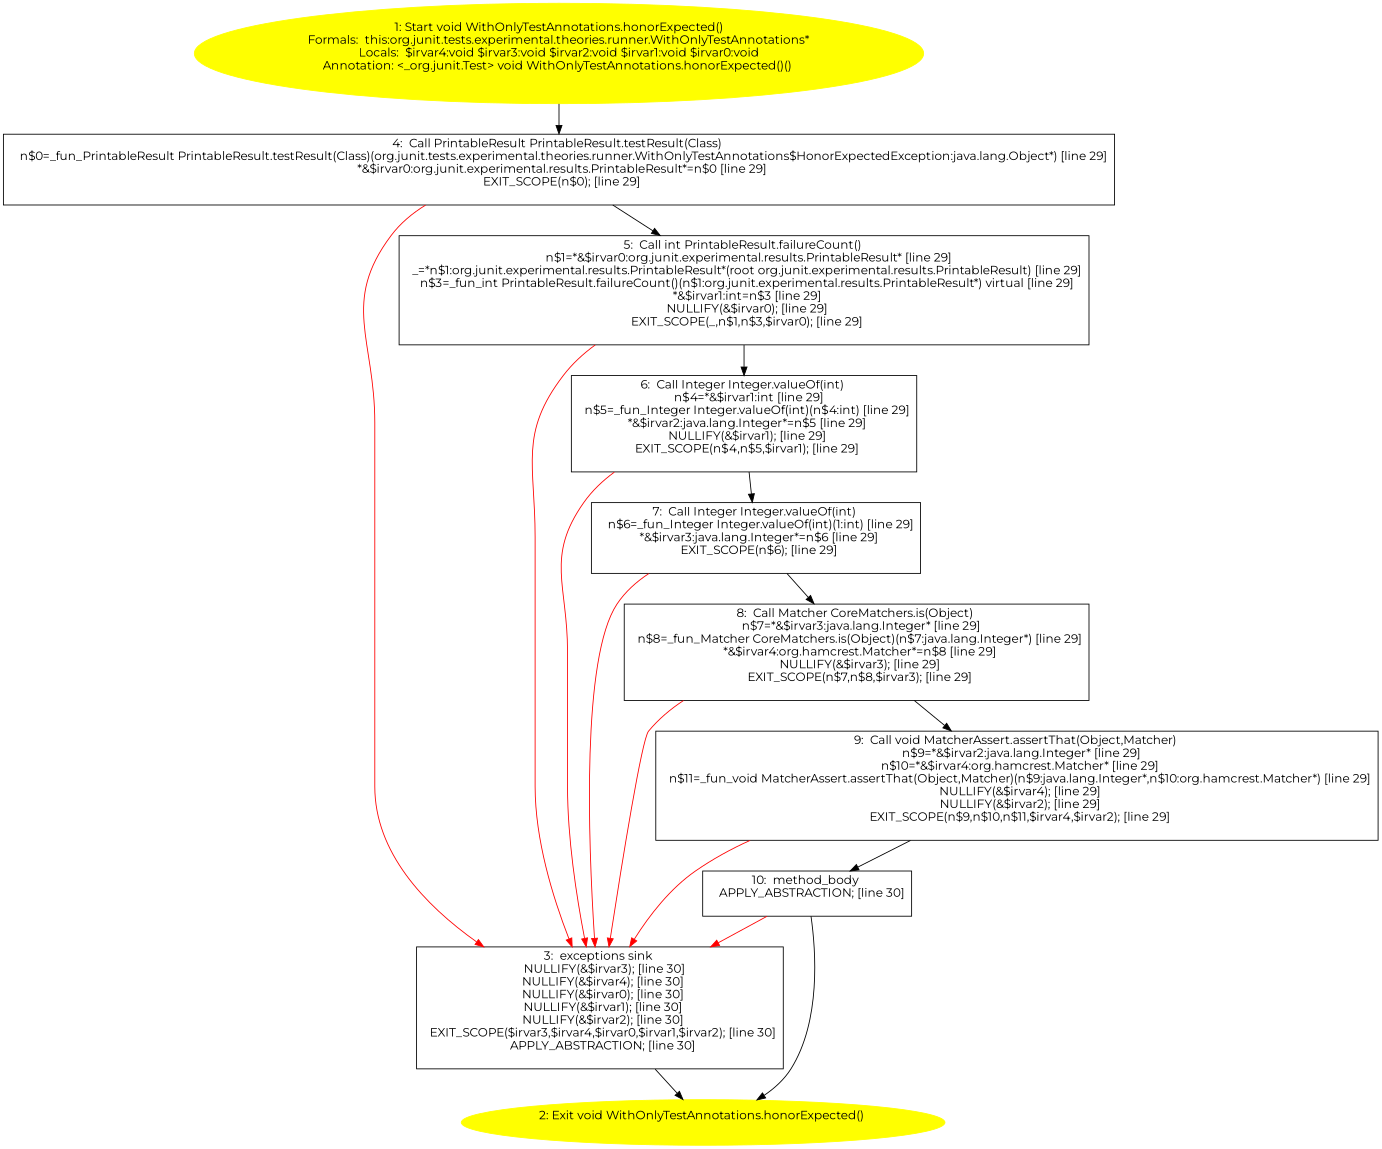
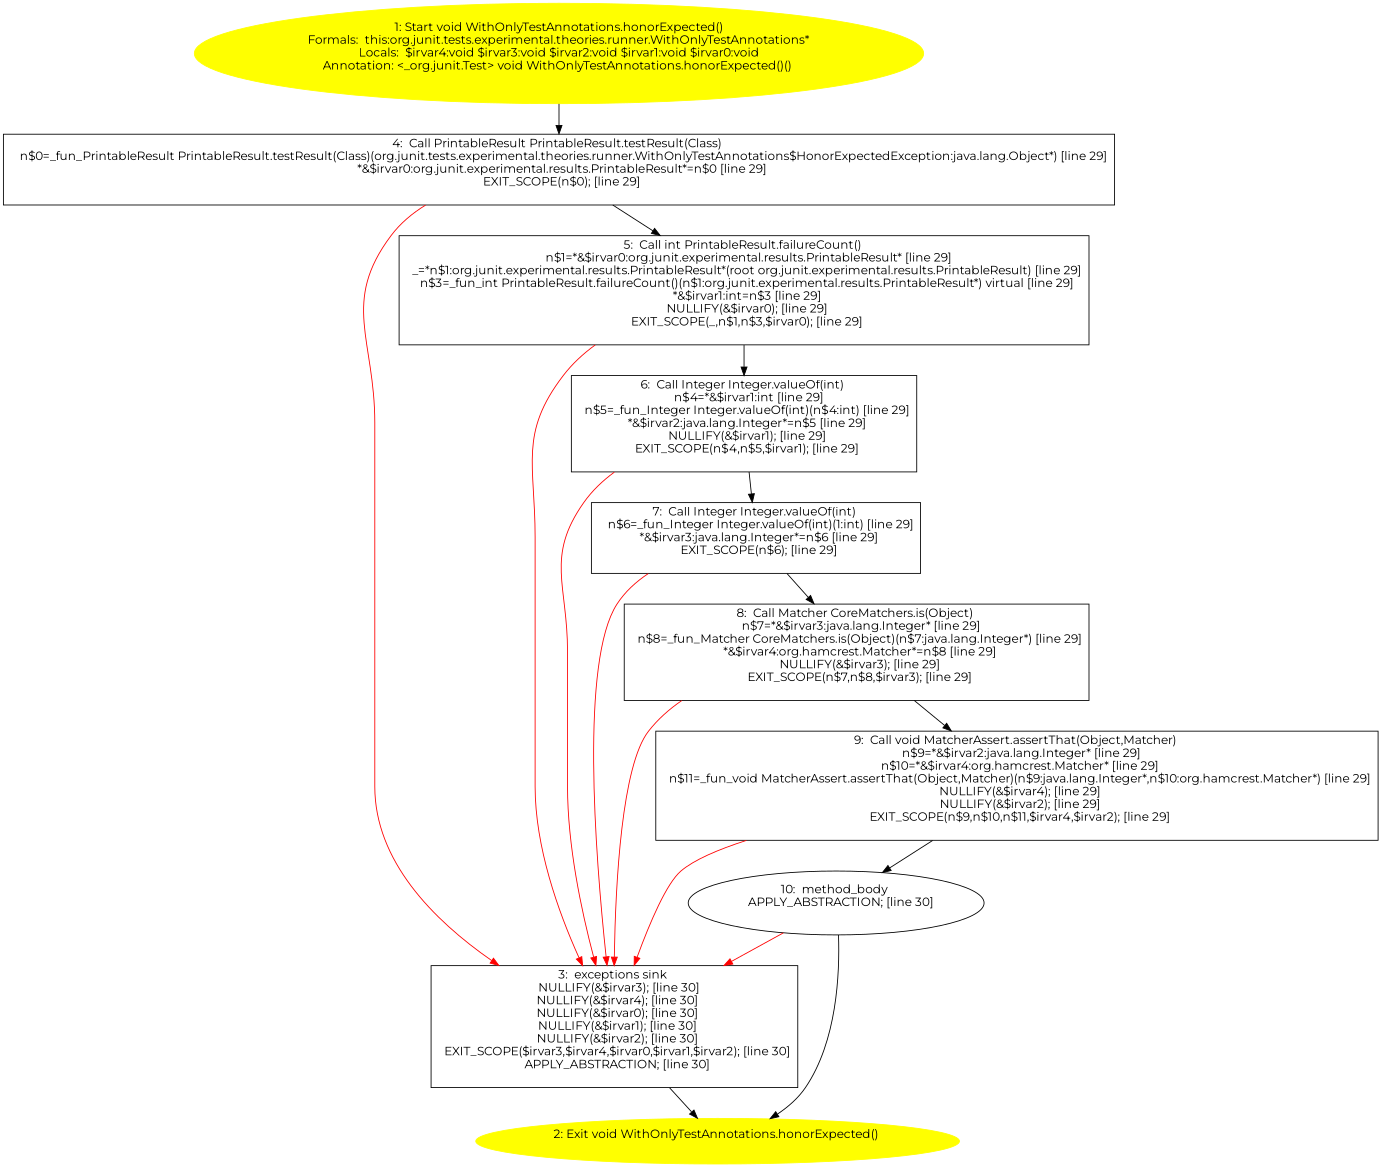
(807, 894) -> (836, 903)
